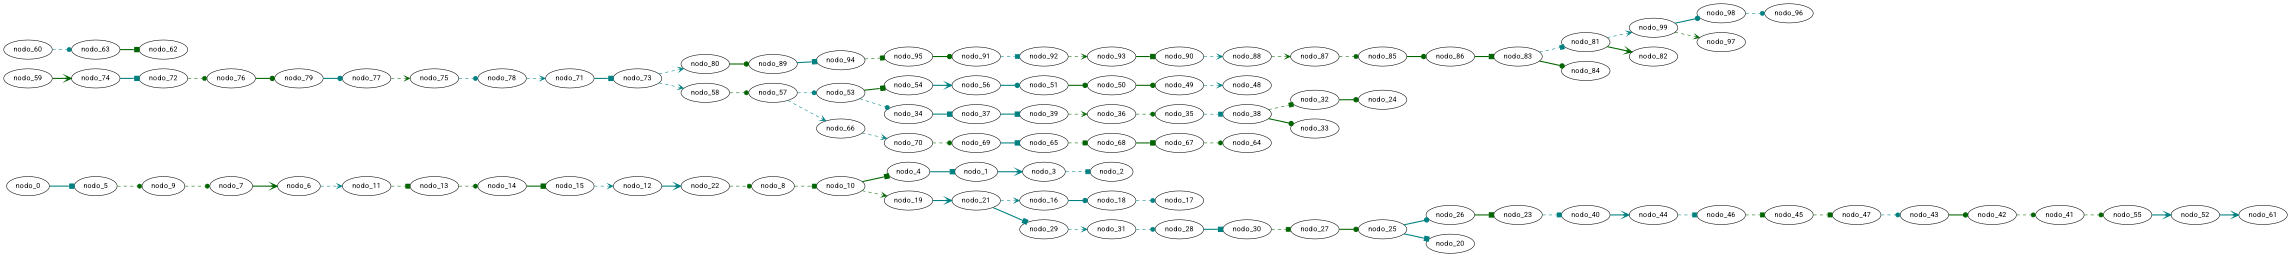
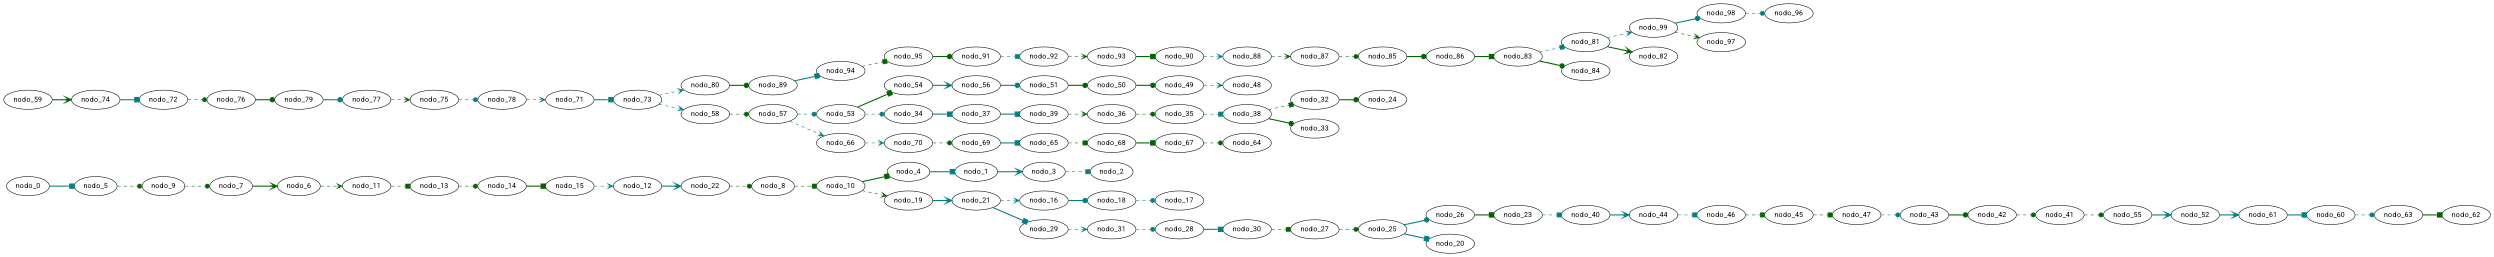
(329, 186) -> (329, 186)
none -> (2294, 215)
(1347, 229) -> (1347, 229)
